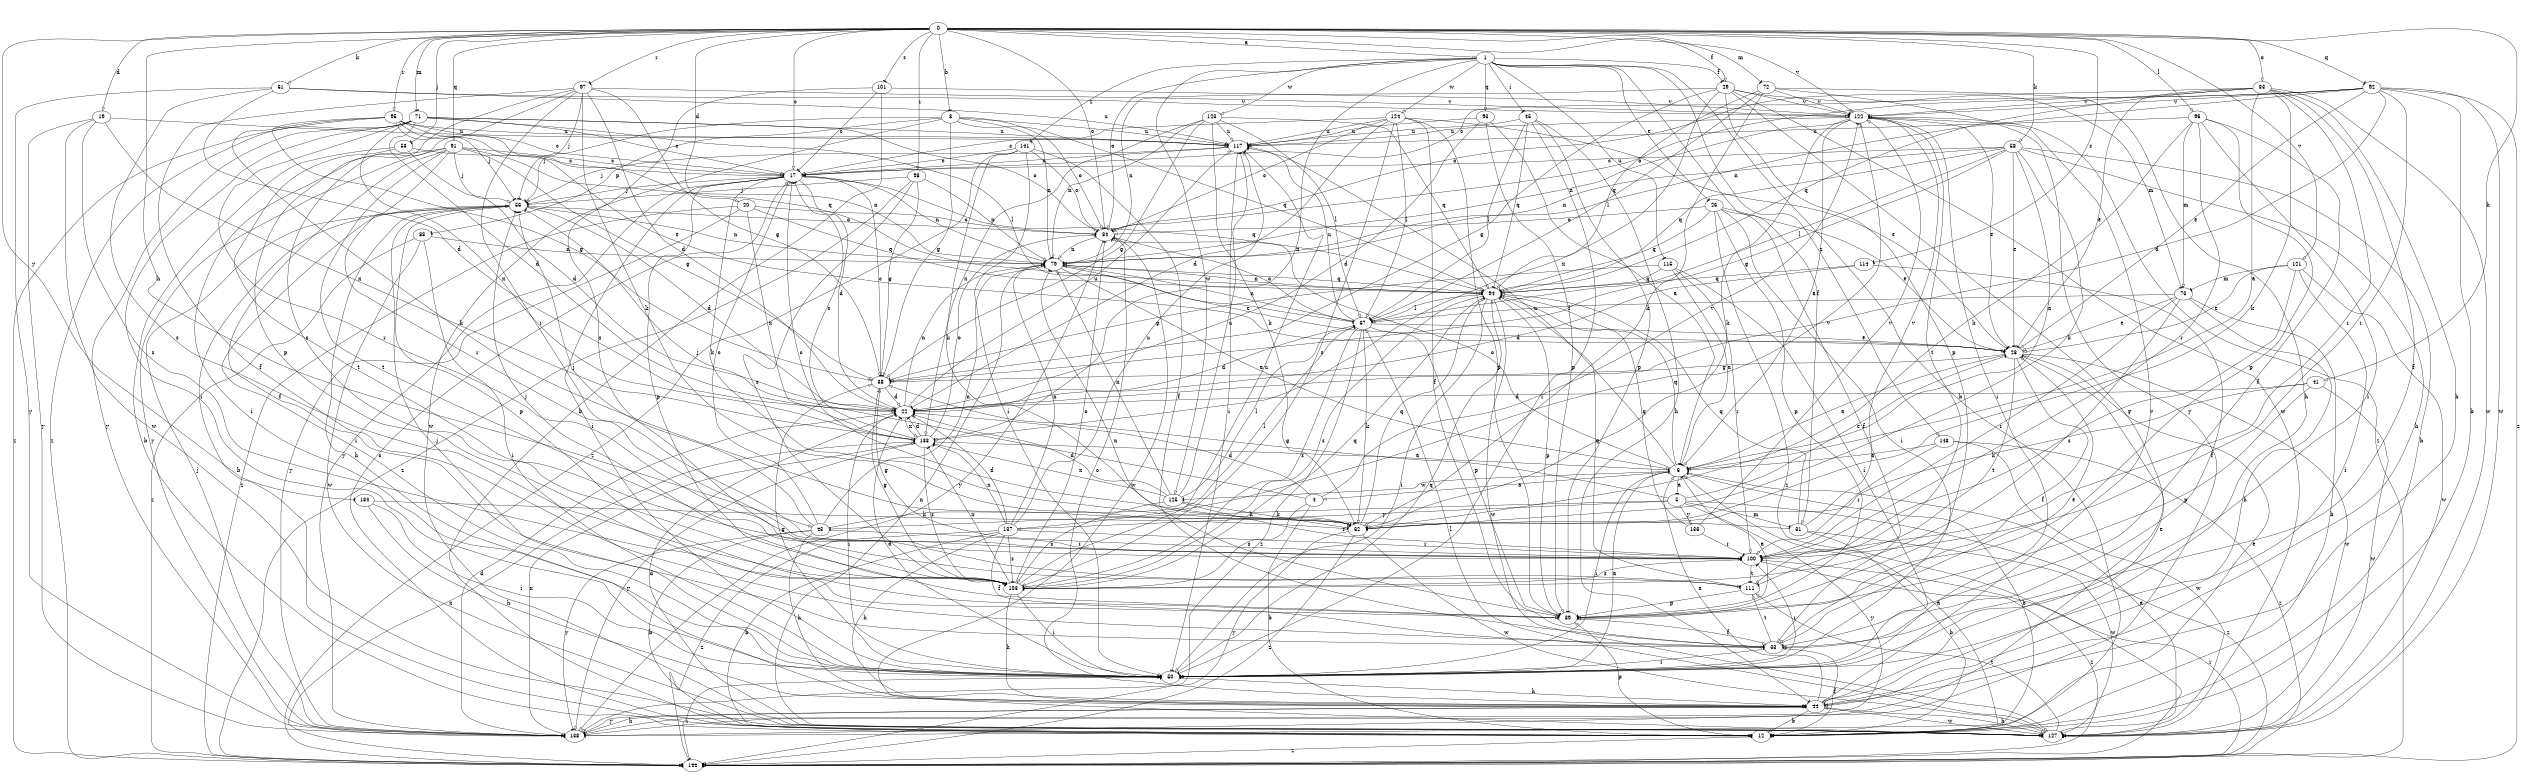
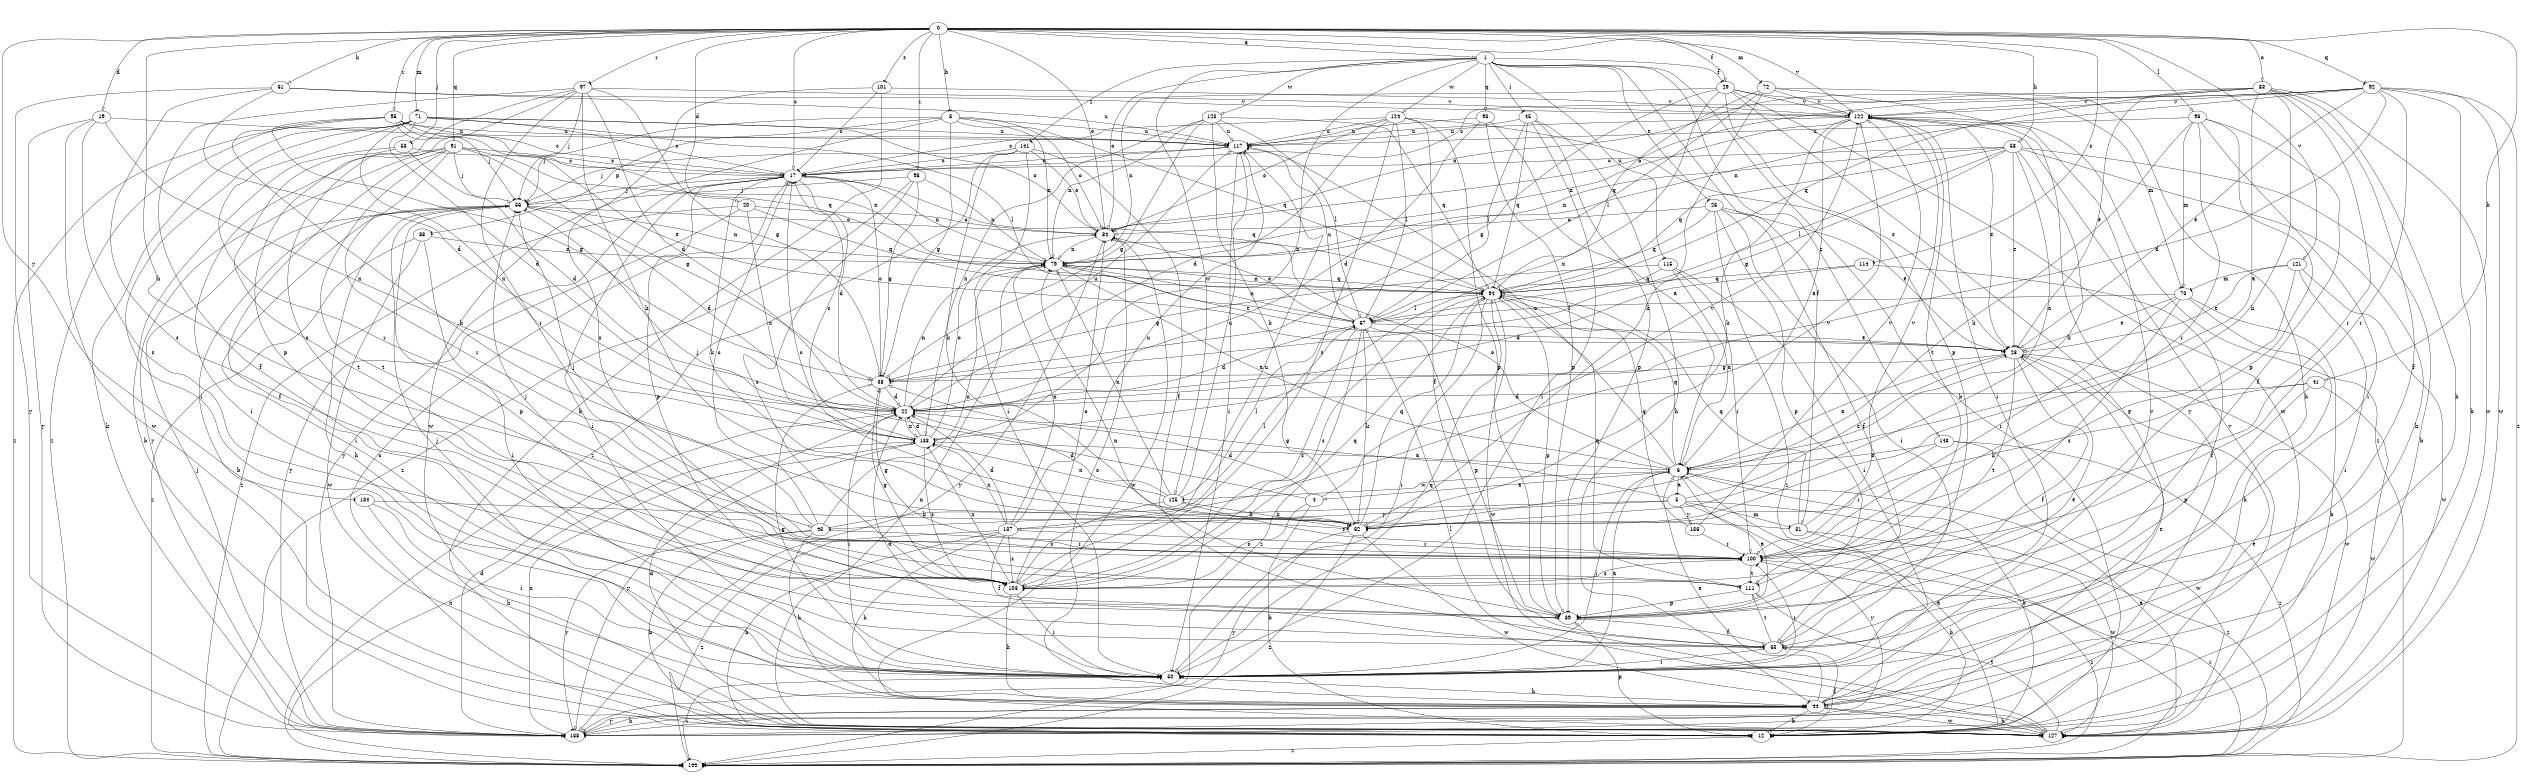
(760, 104) -> (760, 104)
(108, 427) -> (108, 427)
none -> (1769, 722)
